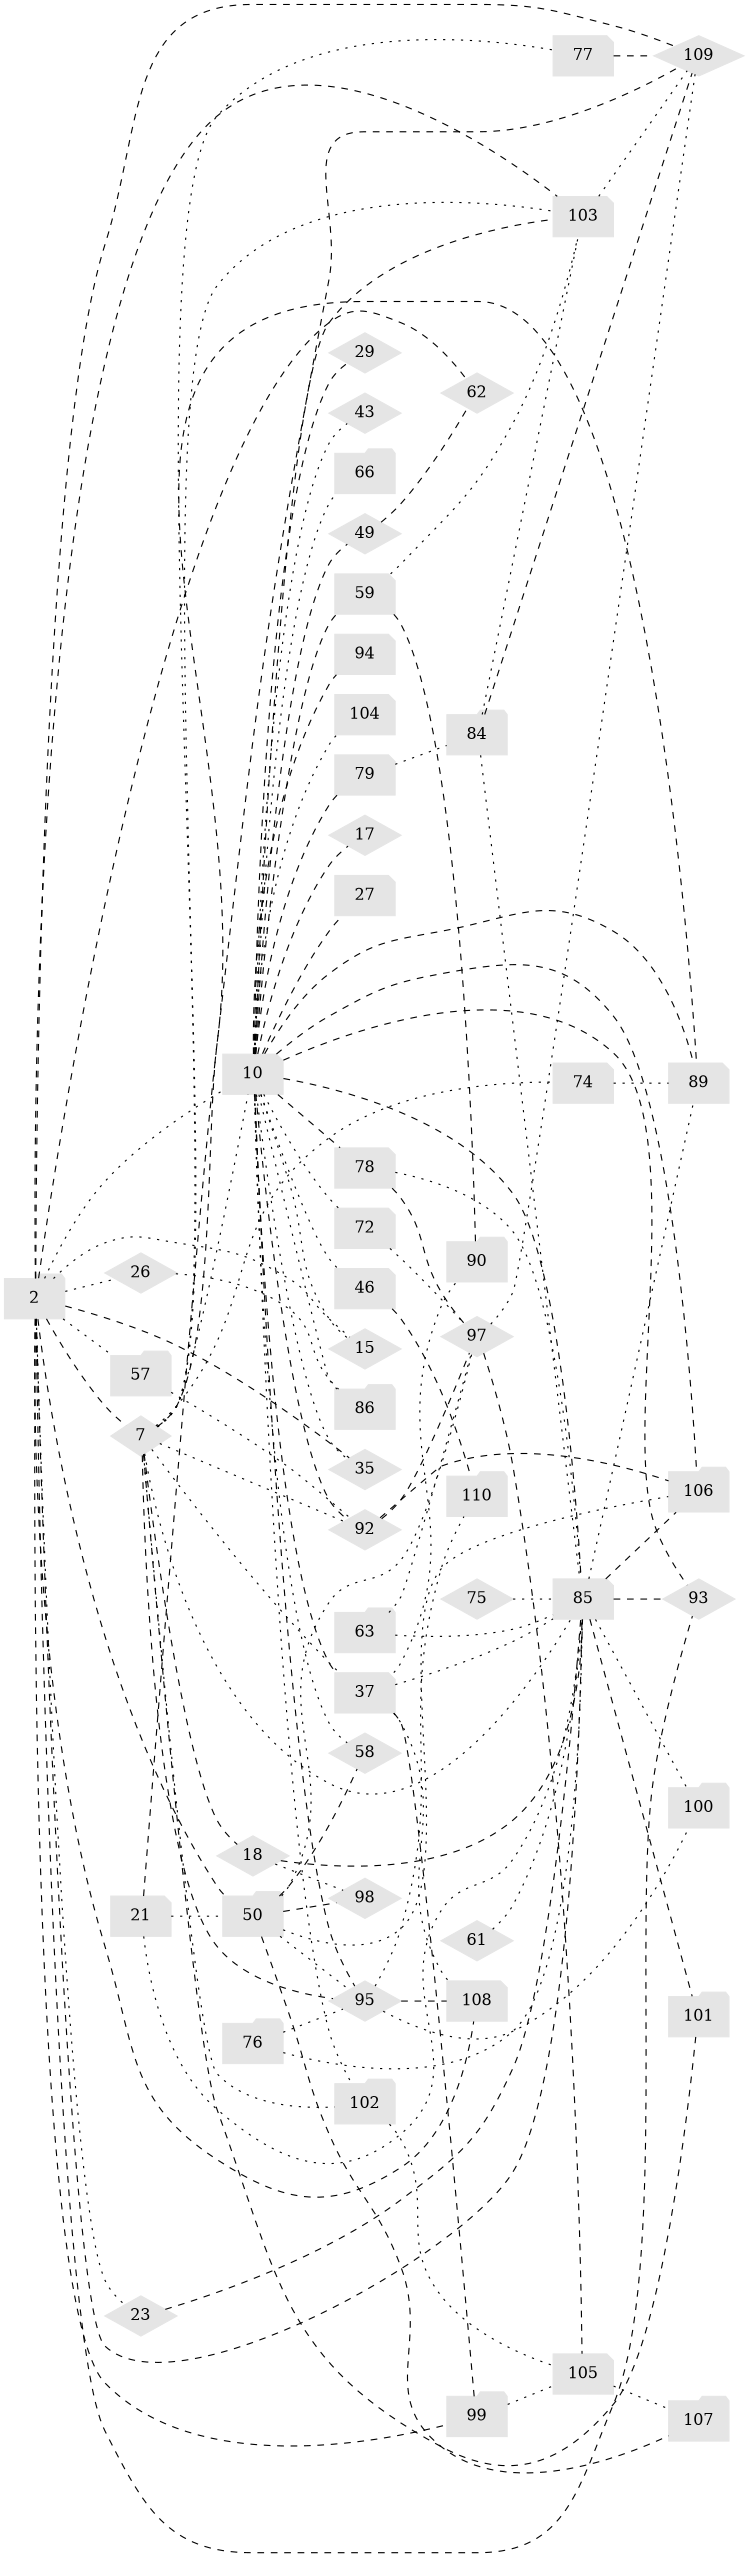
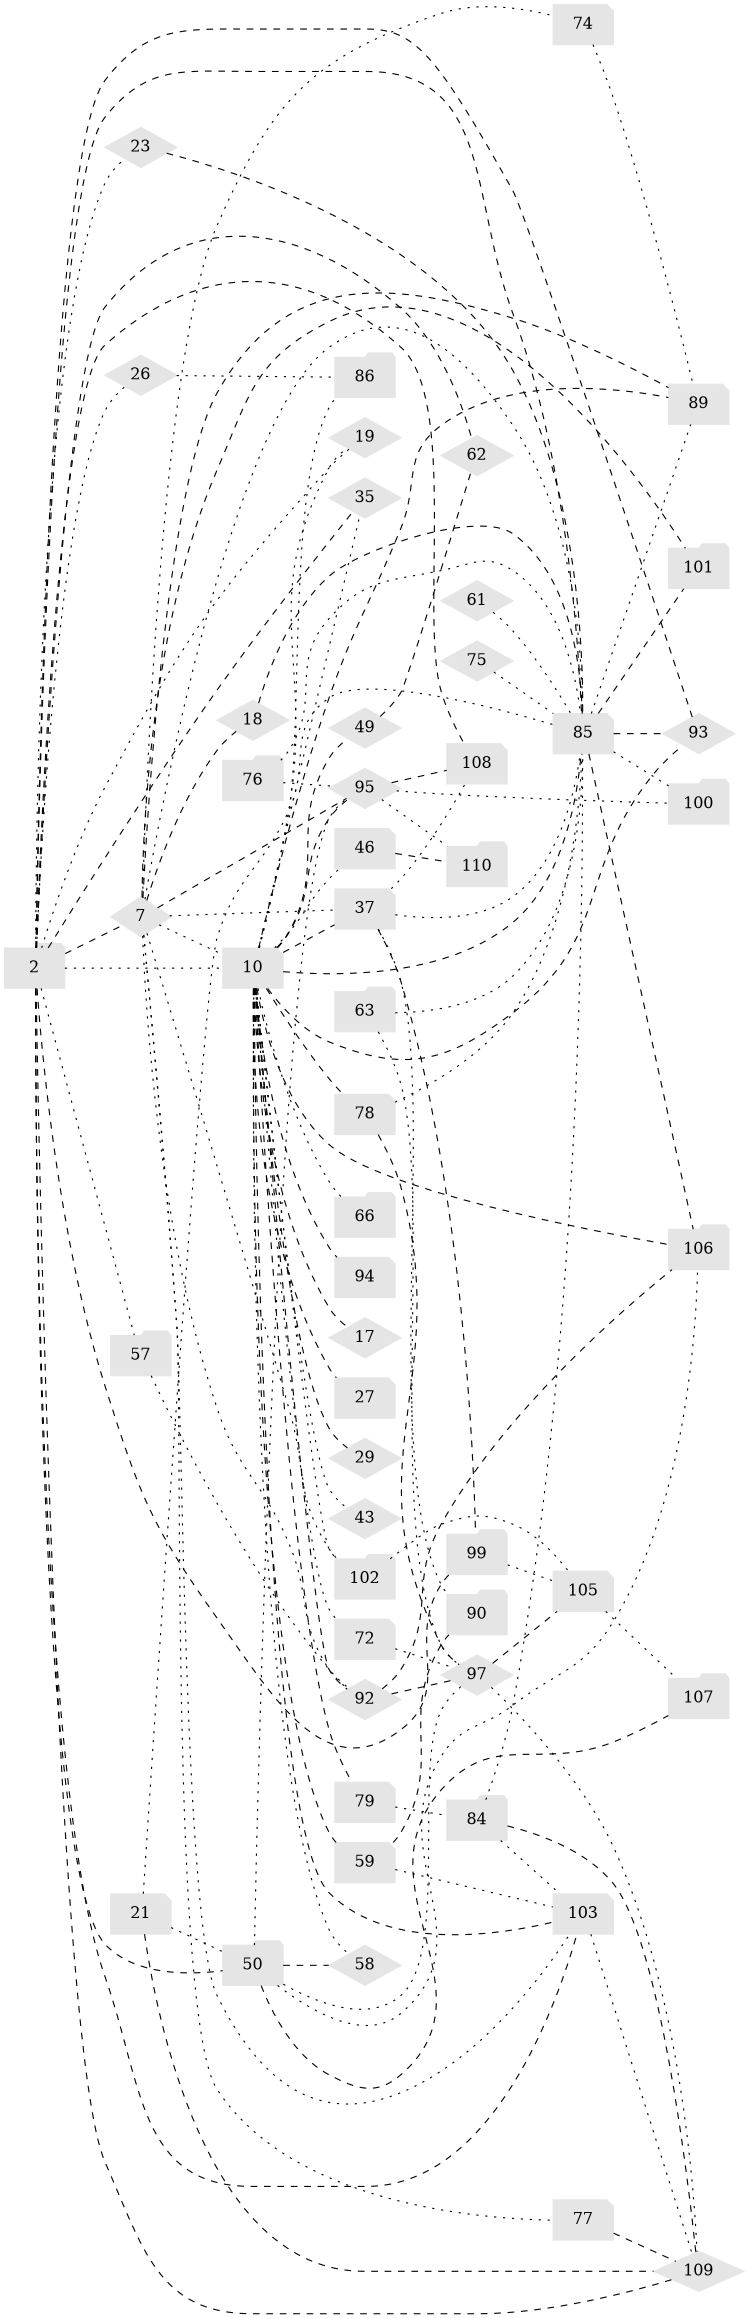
(365, 715) -> none
(365, 1349) -> (365, 438)
(365, 1898) -> none
